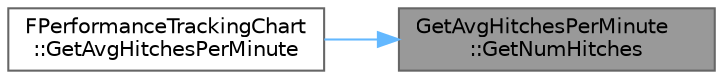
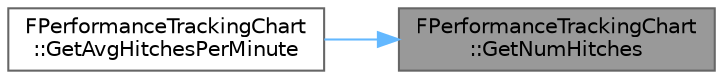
(557, 39) -> (557, 39)
